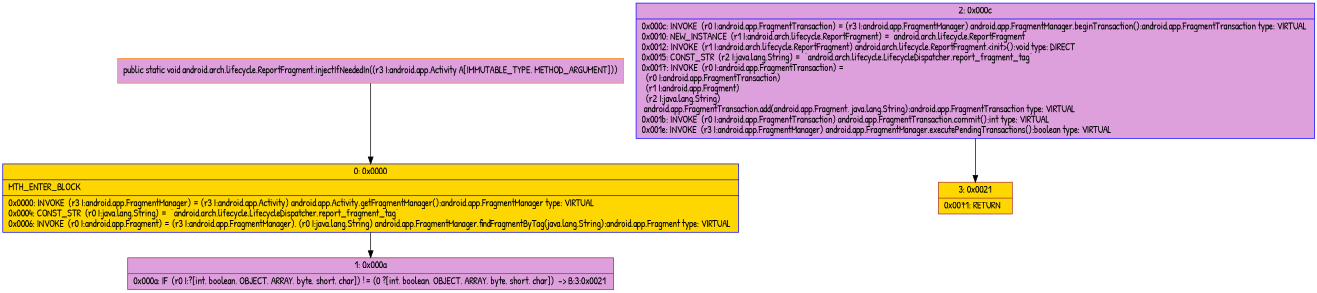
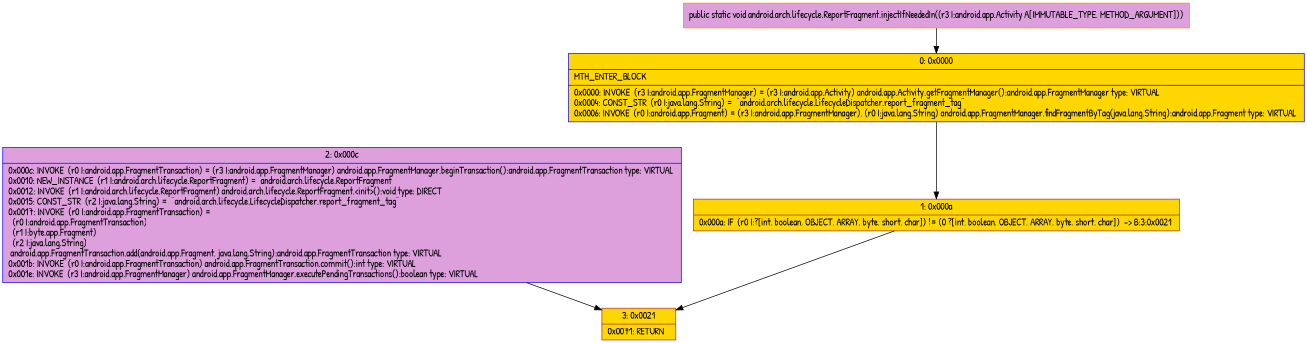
(691, 89) -> (52, 233)
none -> (788, 269)
(371, 274) -> (936, 215)
